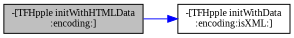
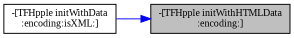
(156, 19) -> (129, 19)
